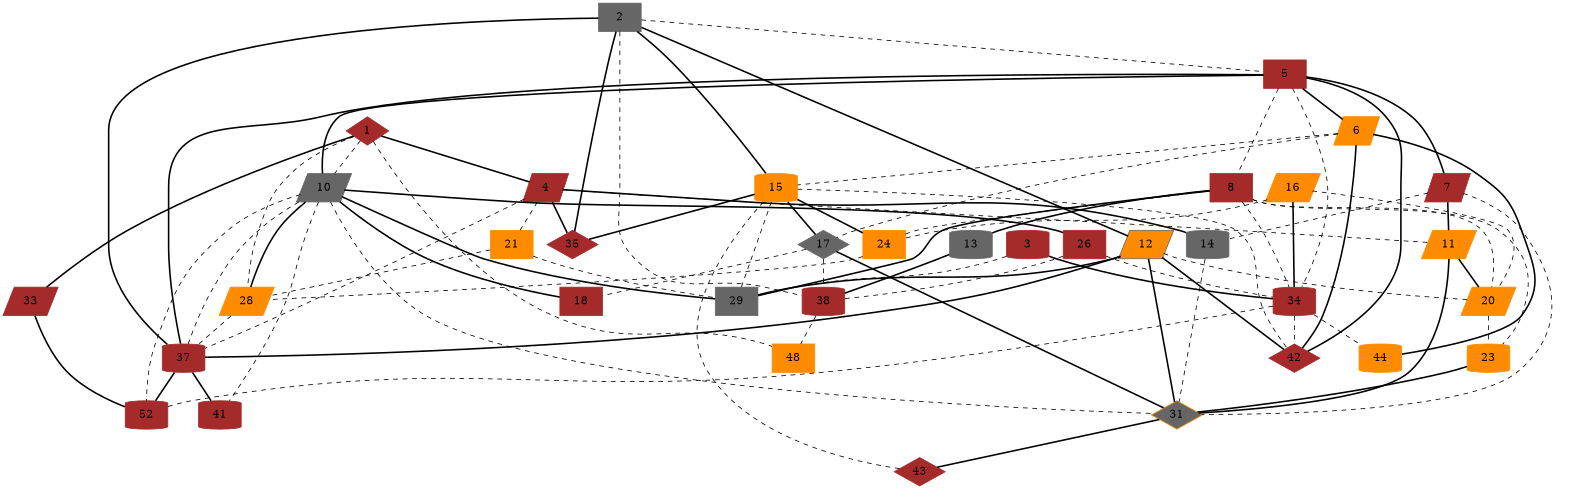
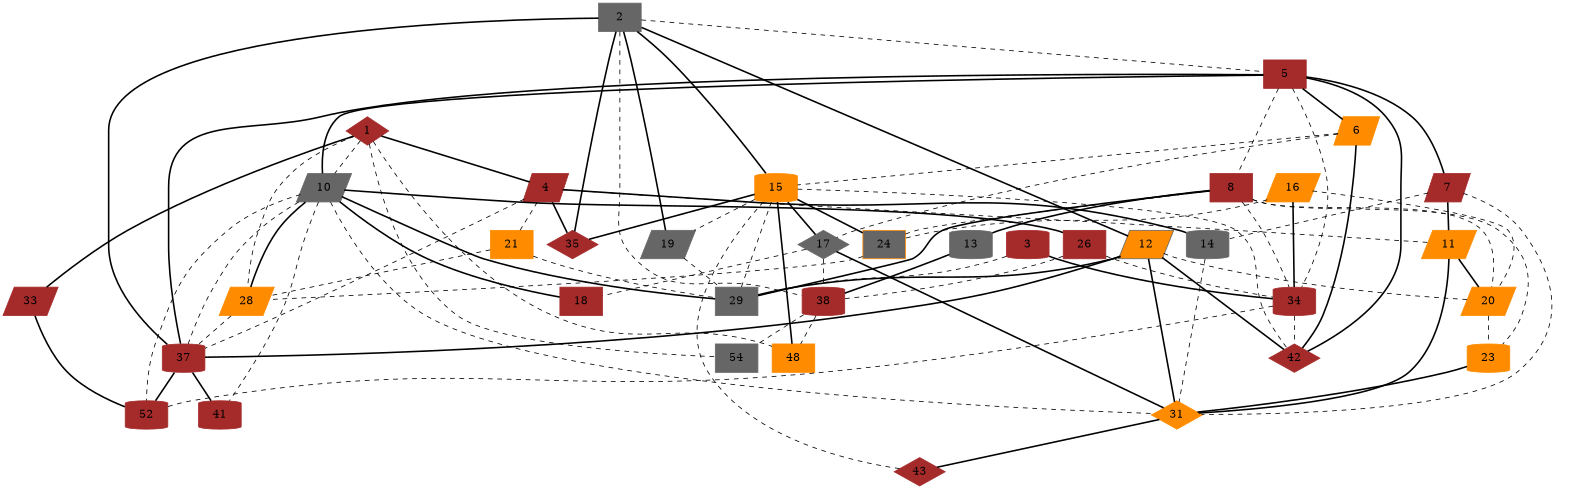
none -> (668, 245)
(884, 245) -> (884, 245)
none -> (785, 273)
none -> (737, 358)
(1380, 358) -> none
(1177, 415) -> (1177, 415)
